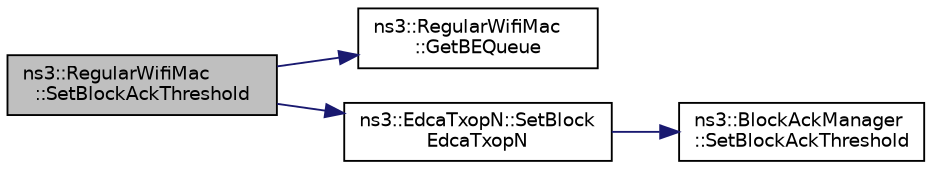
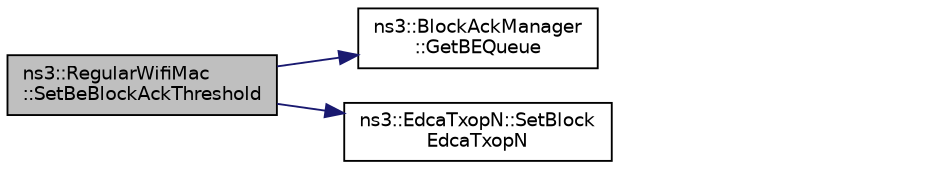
(478, 38) -> (478, 38)
(142, 85) -> (142, 85)
(802, 132) -> none
